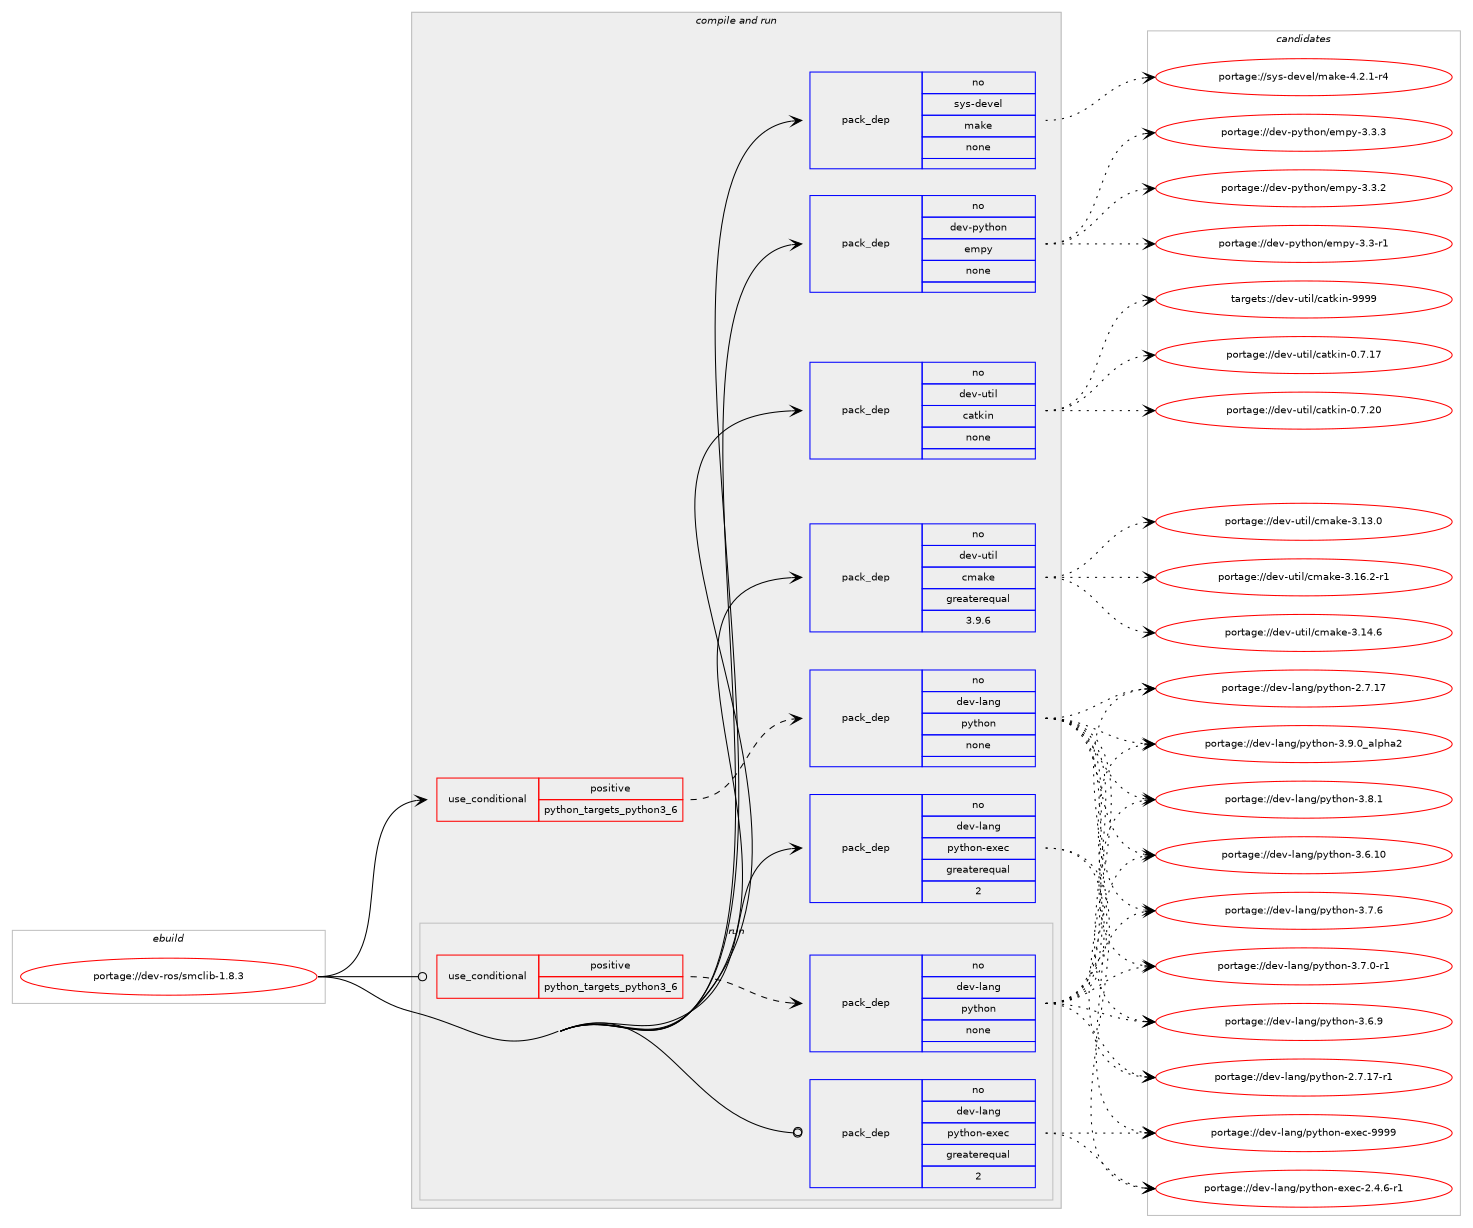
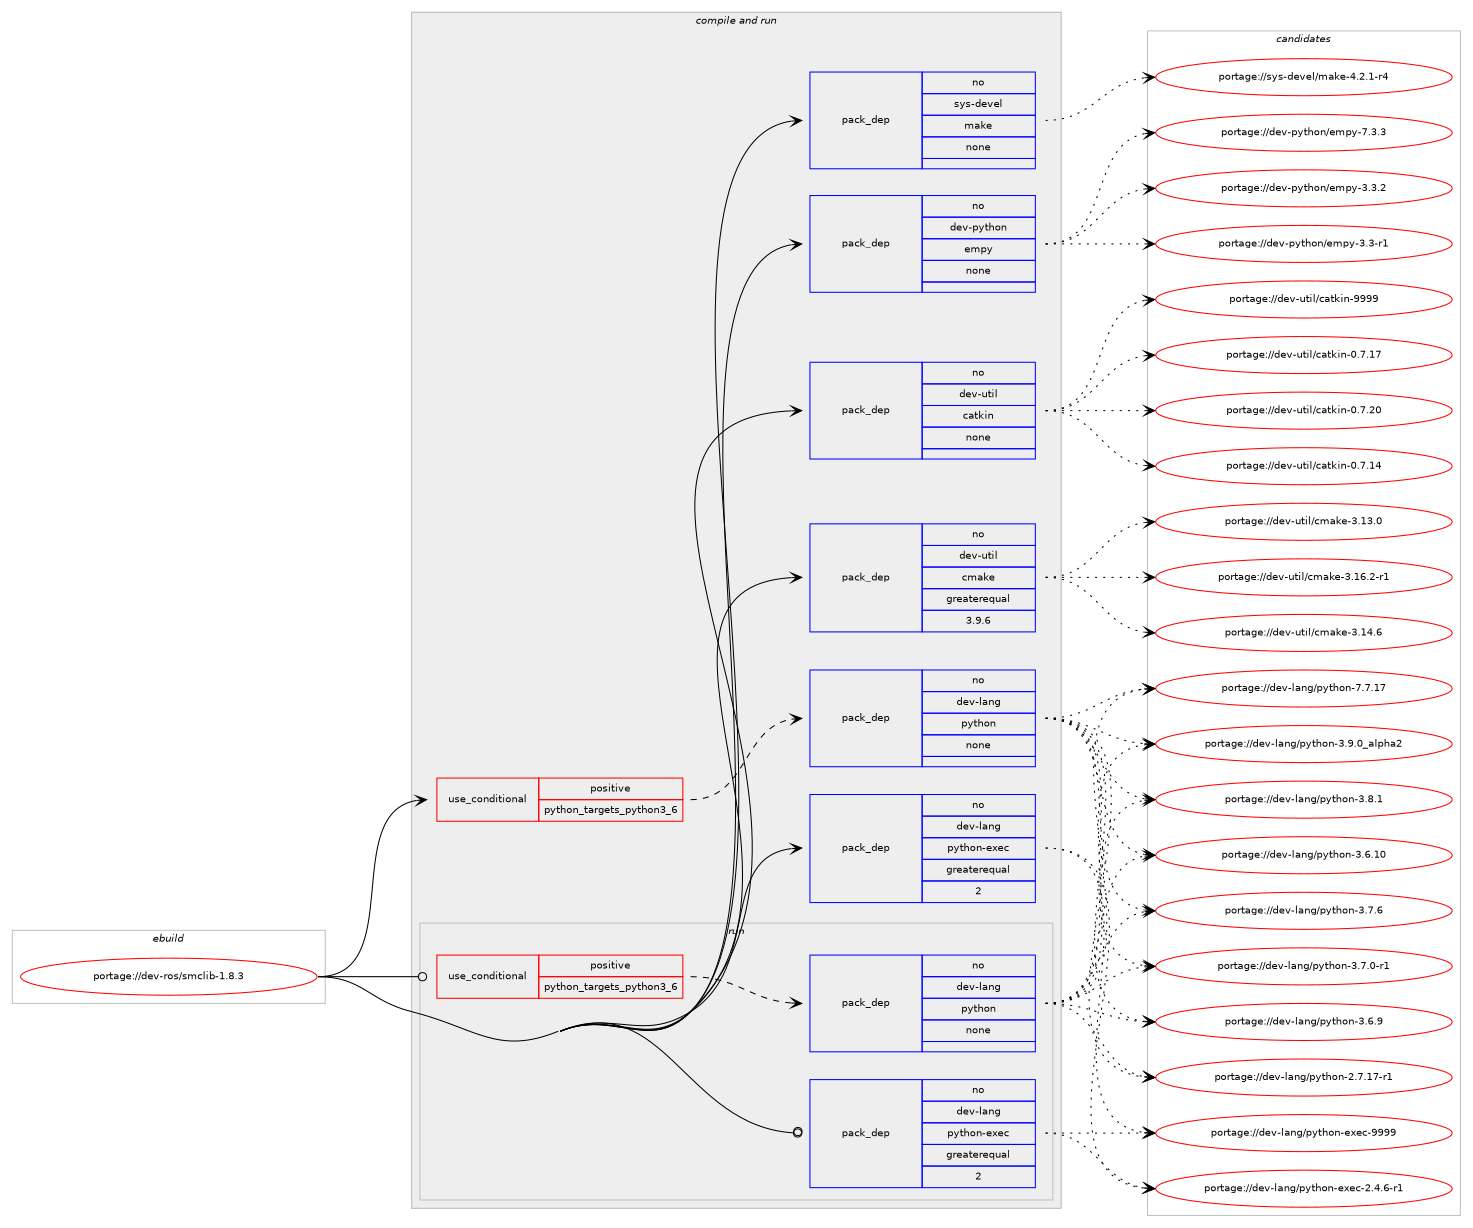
(1304, 133) -> (1304, 133)
(1304, 299) -> (1304, 299)
none -> (1304, 466)
(1304, 689) -> (1304, 689)
